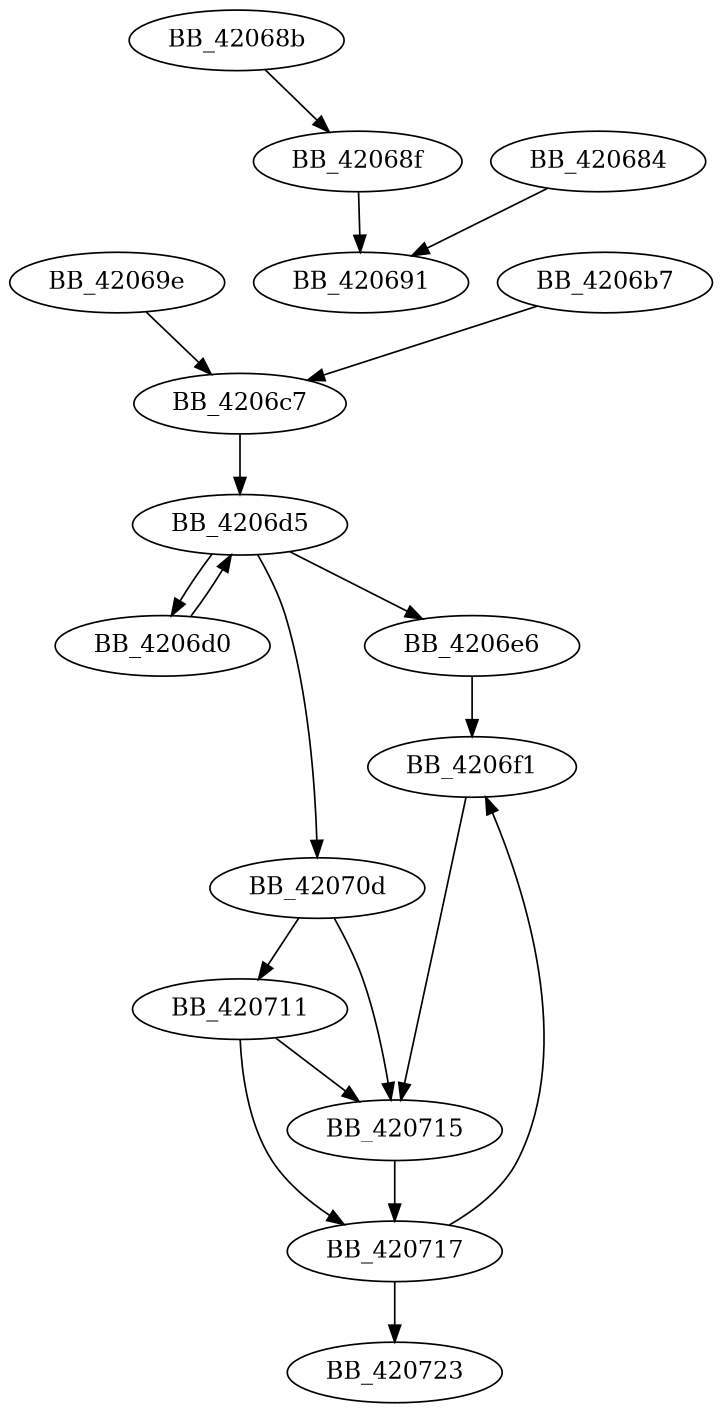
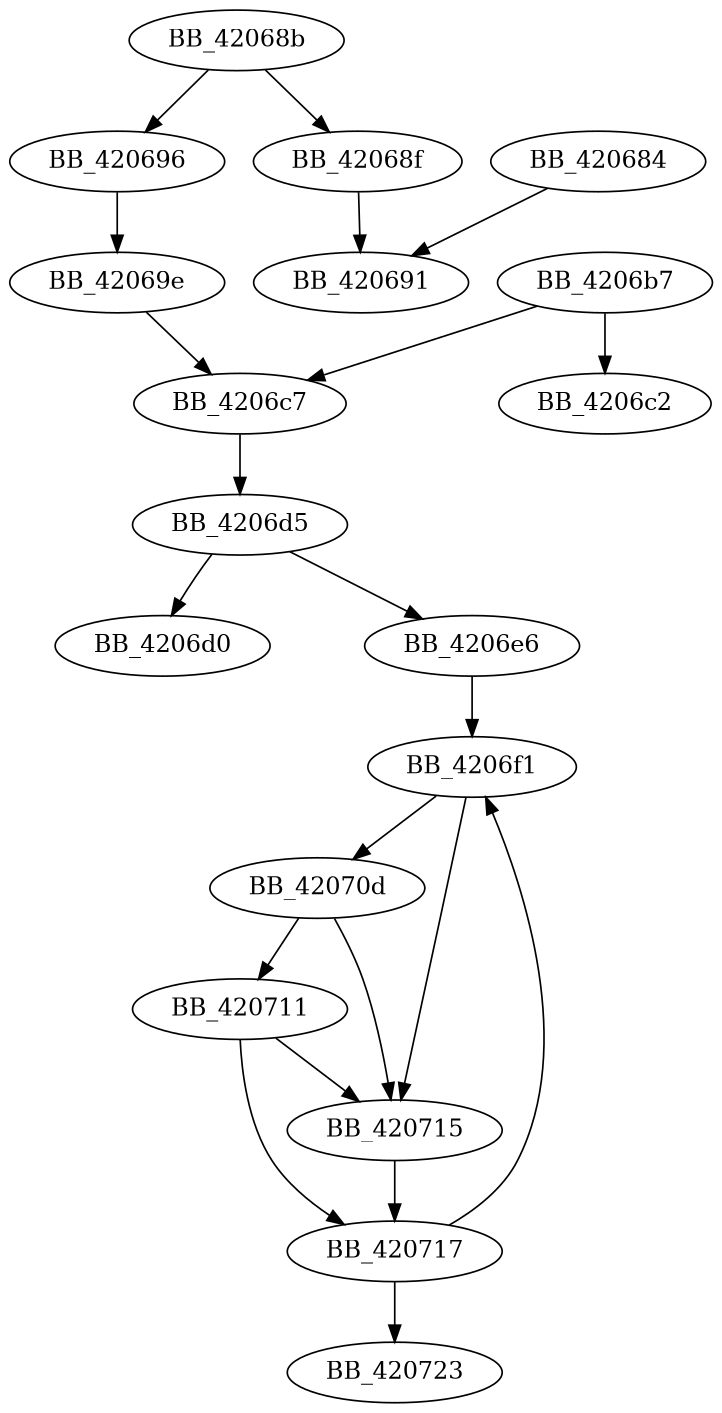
none -> (117, 161)
none -> (605, 404)
(207, 593) -> none
(303, 694) -> (401, 822)
